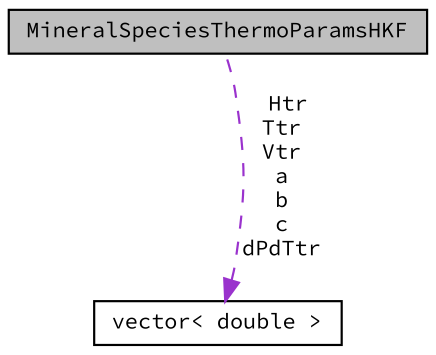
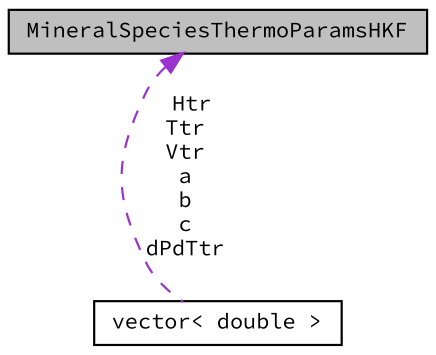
(243, 166) -> (122, 189)
